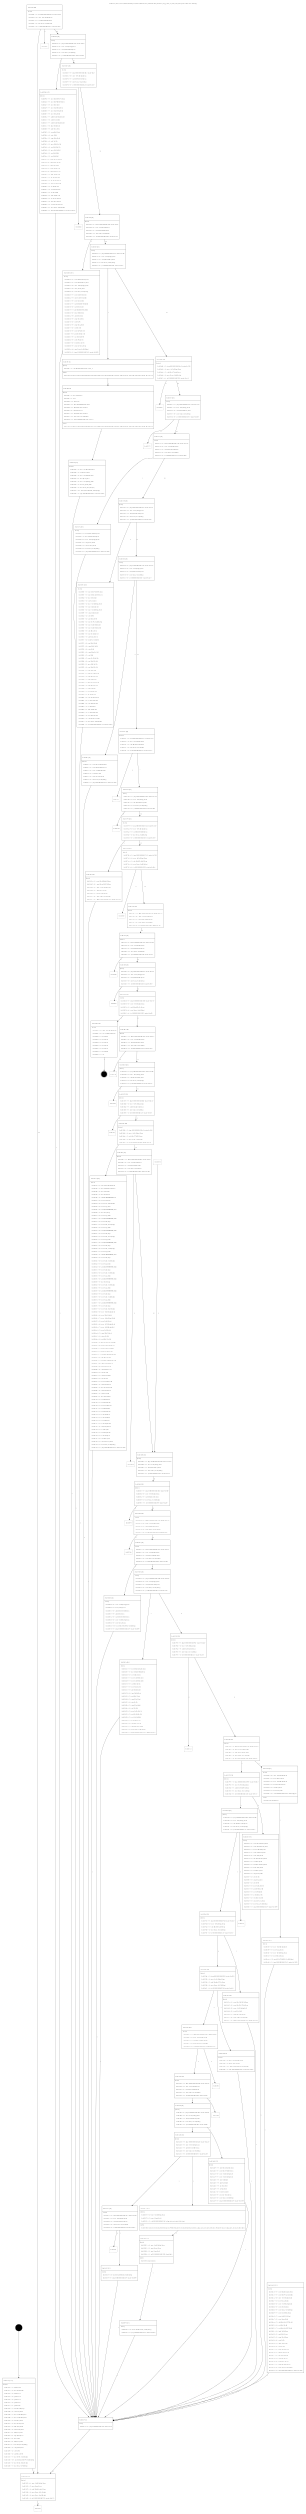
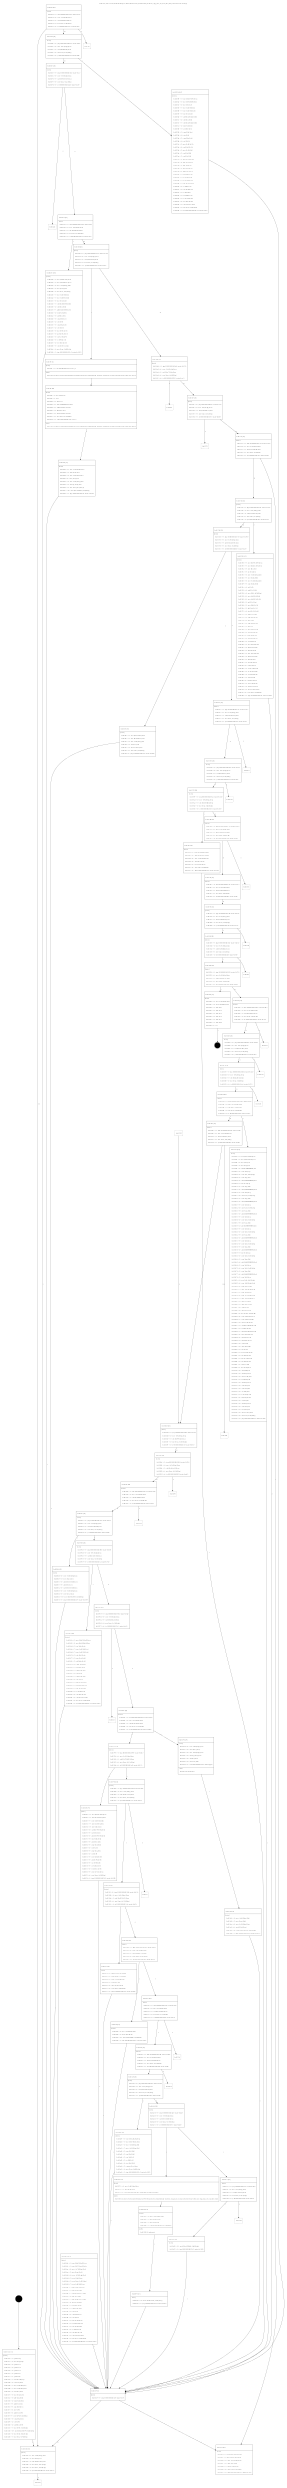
(75, 1486) -> (167, 2425)
